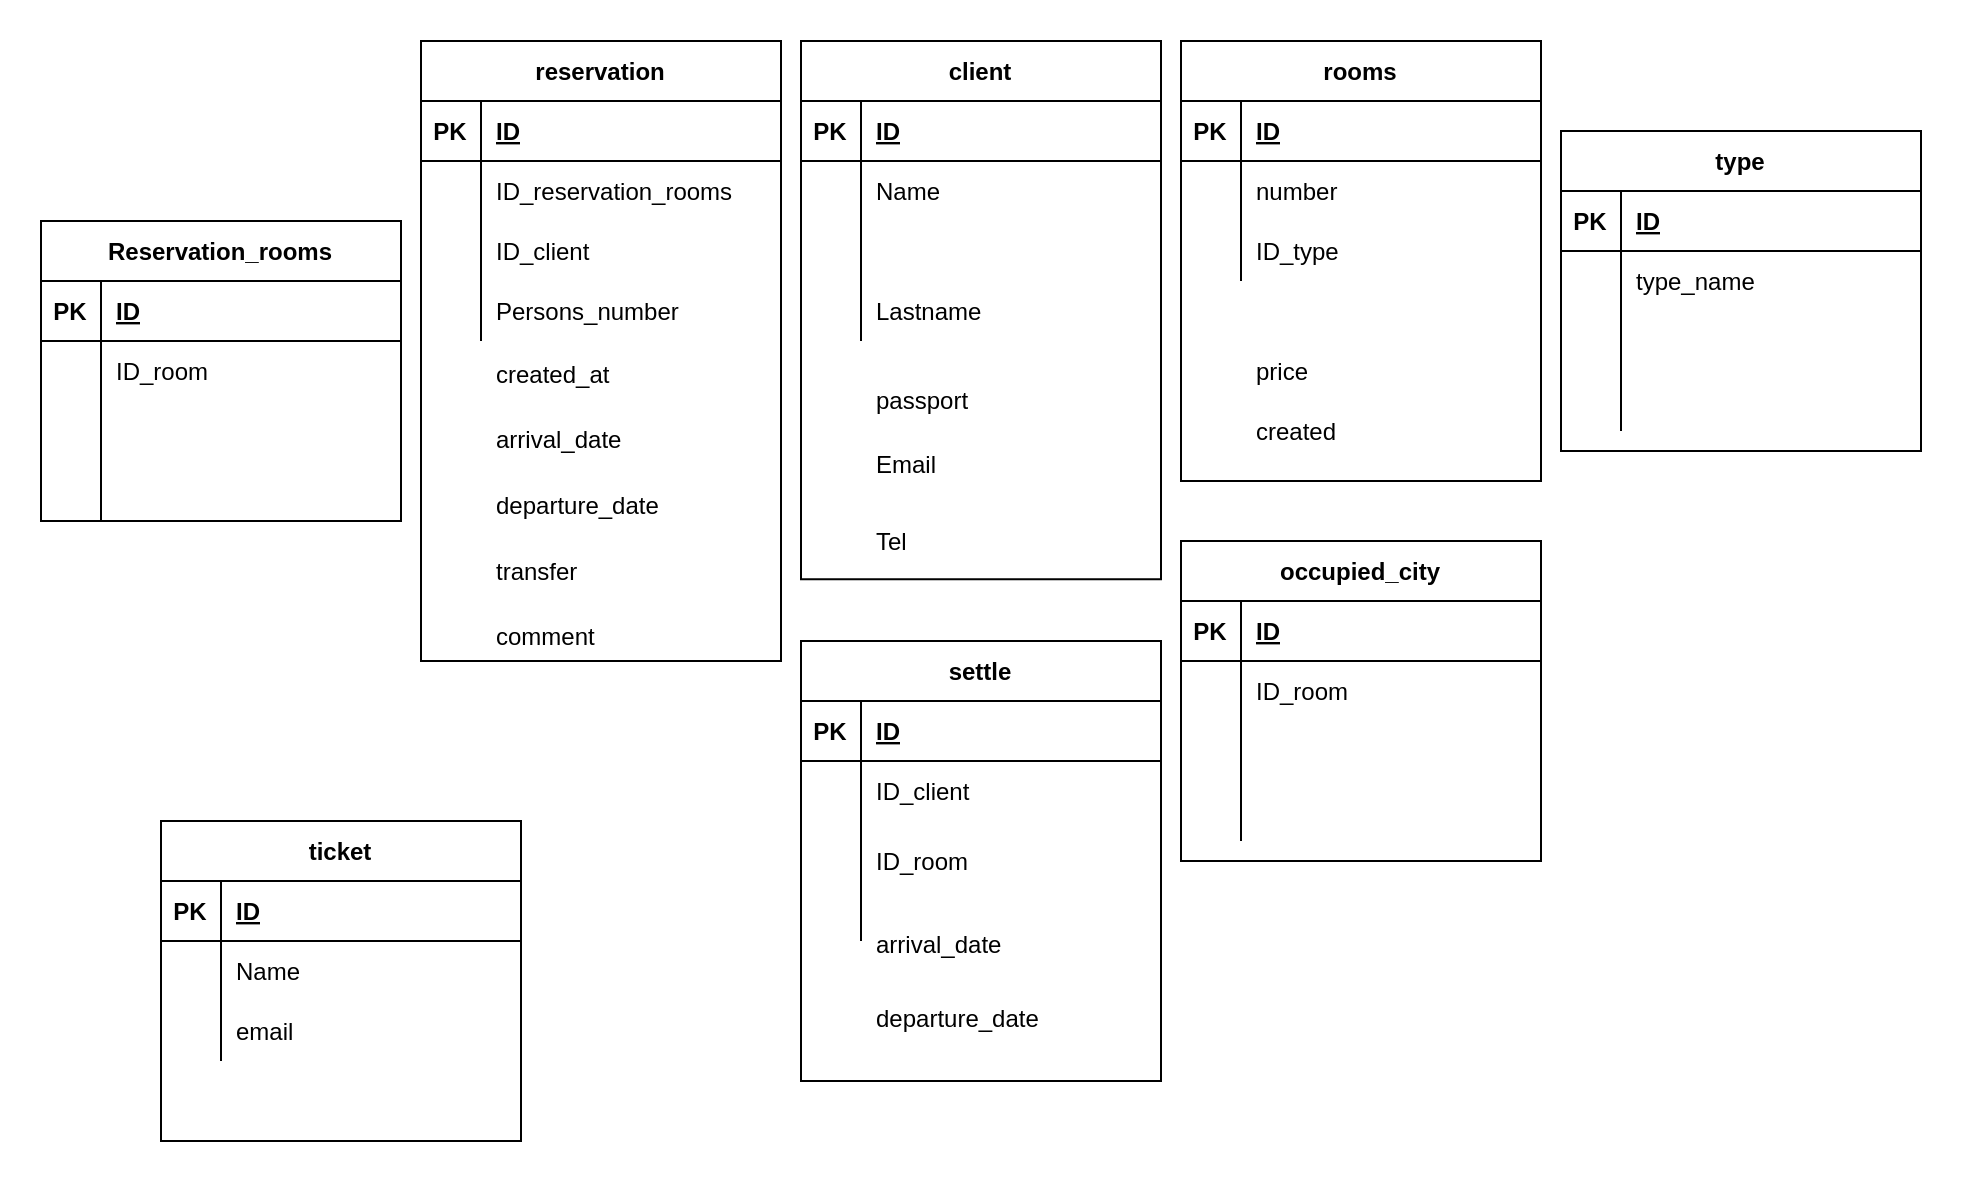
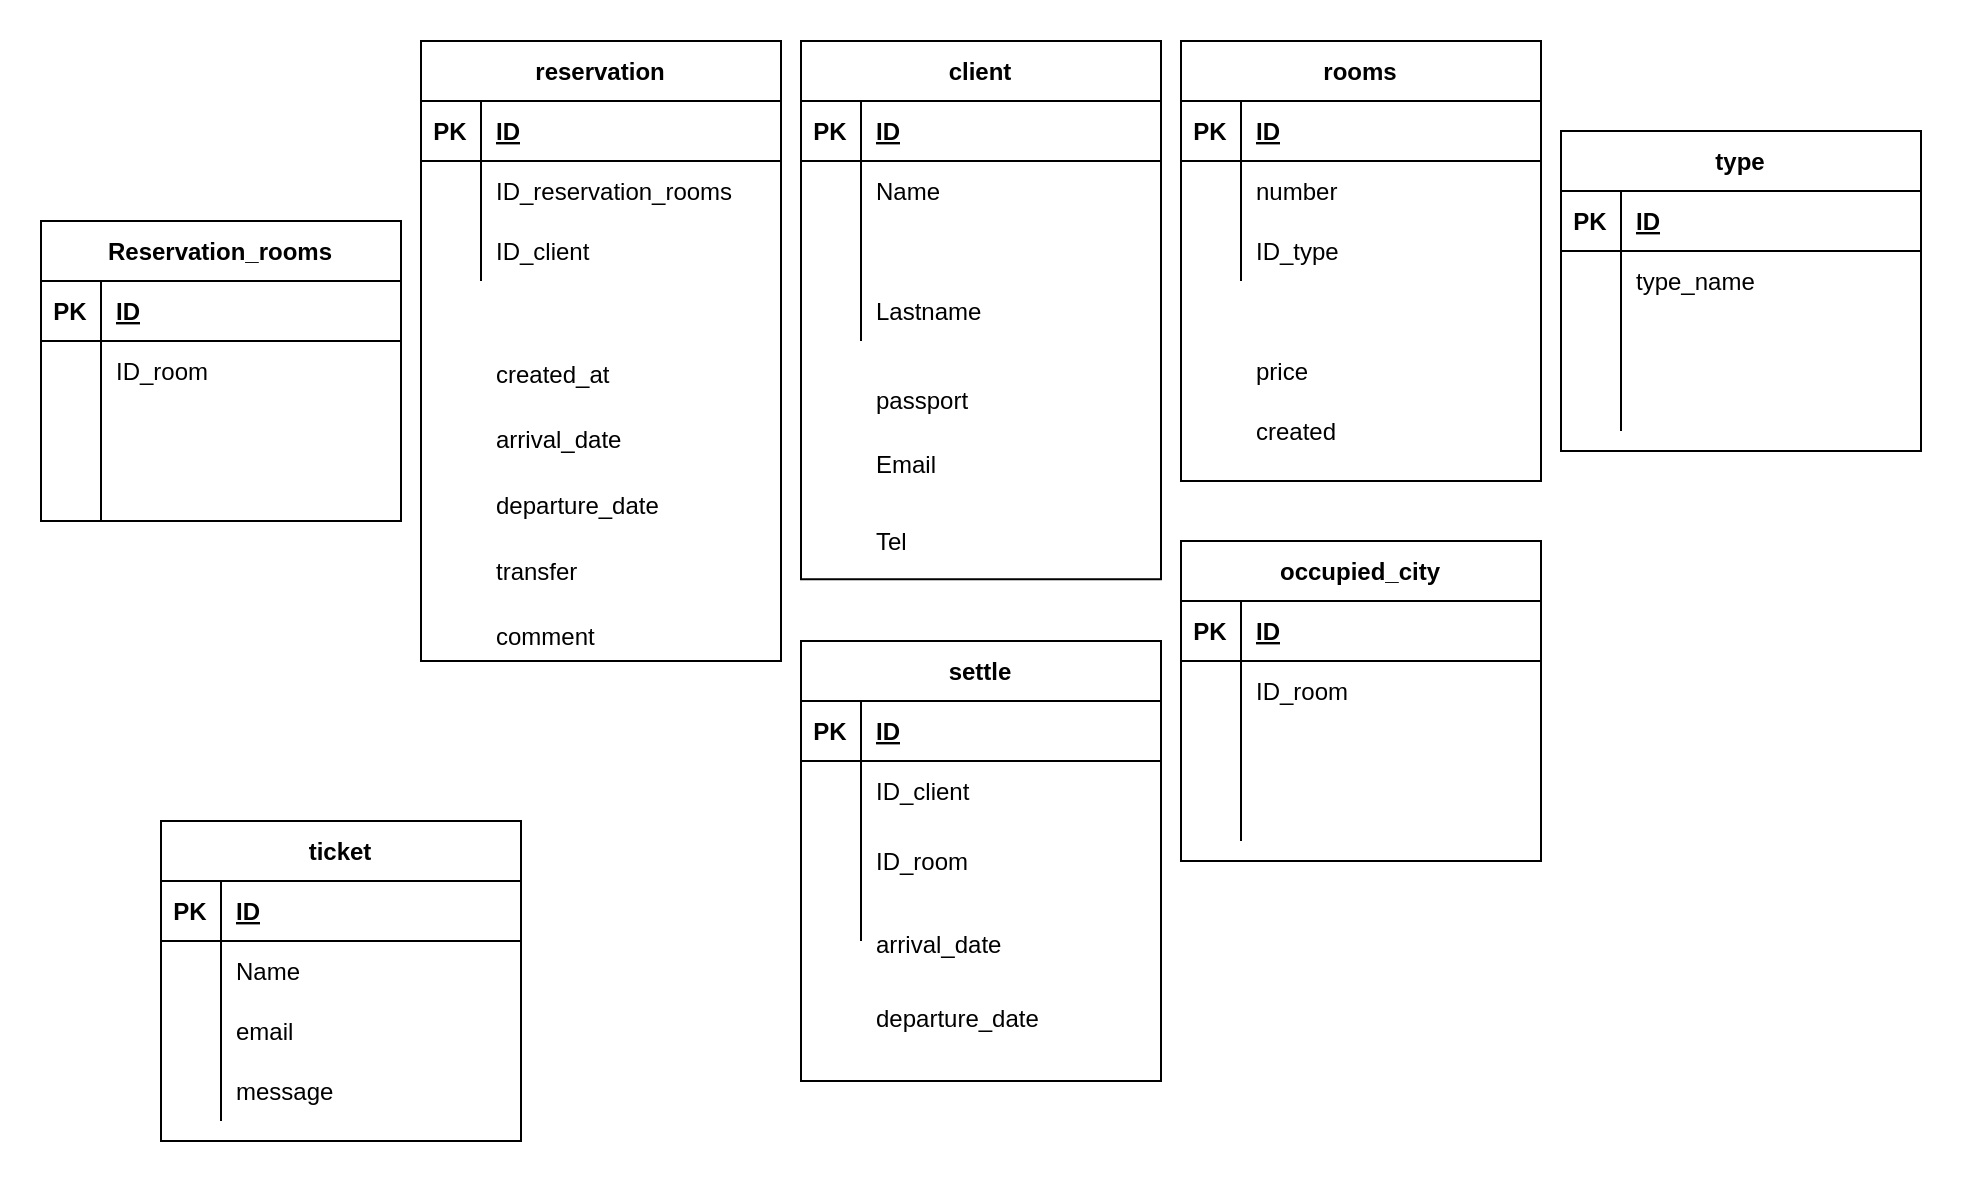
(631, 311) -> none
none -> (371, 1091)
